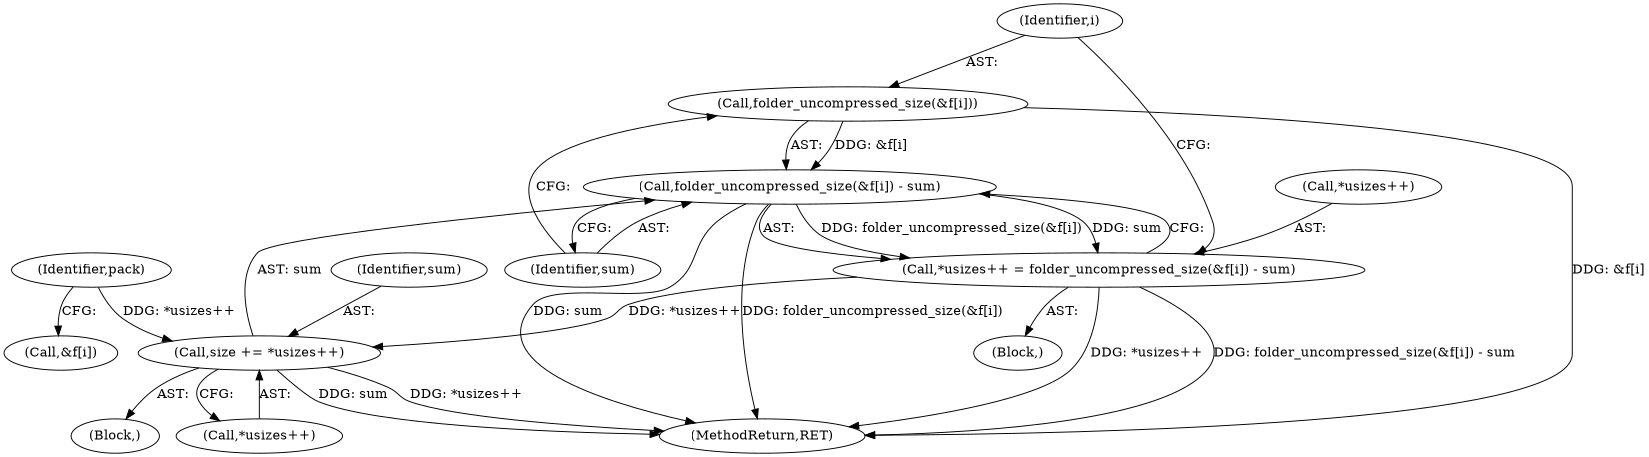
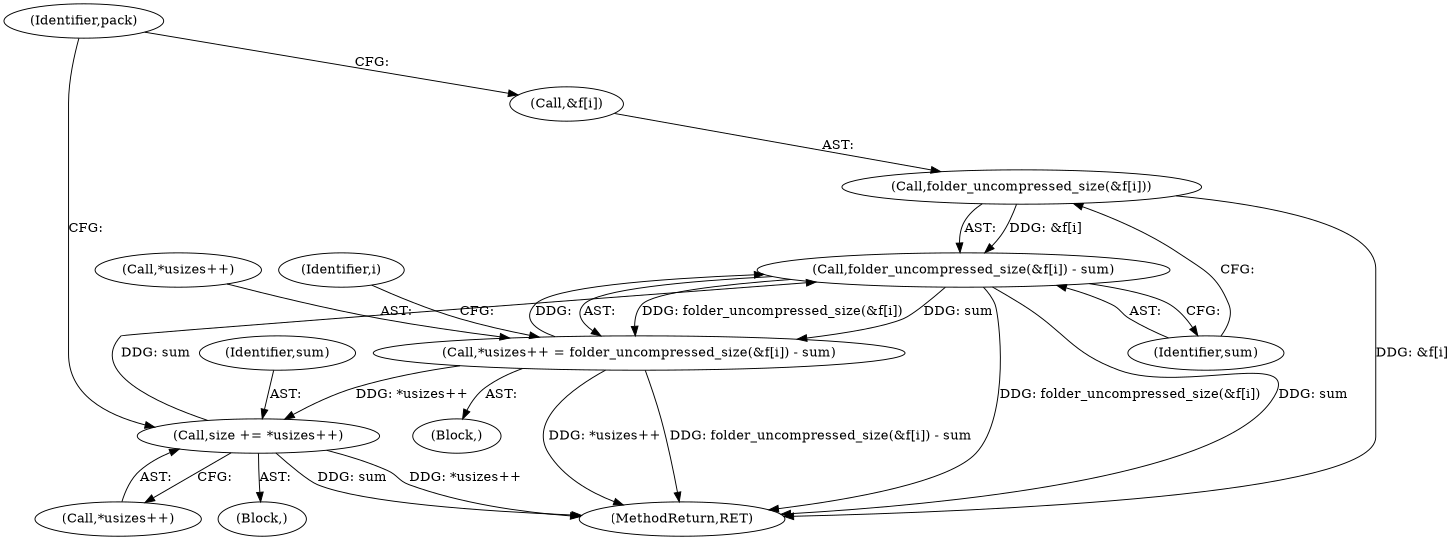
(962, 60) -> (773, 142)
(1189, 229) -> (556, 312)
(290, 270) -> (156, 353)
(179, 312) -> (88, 229)
